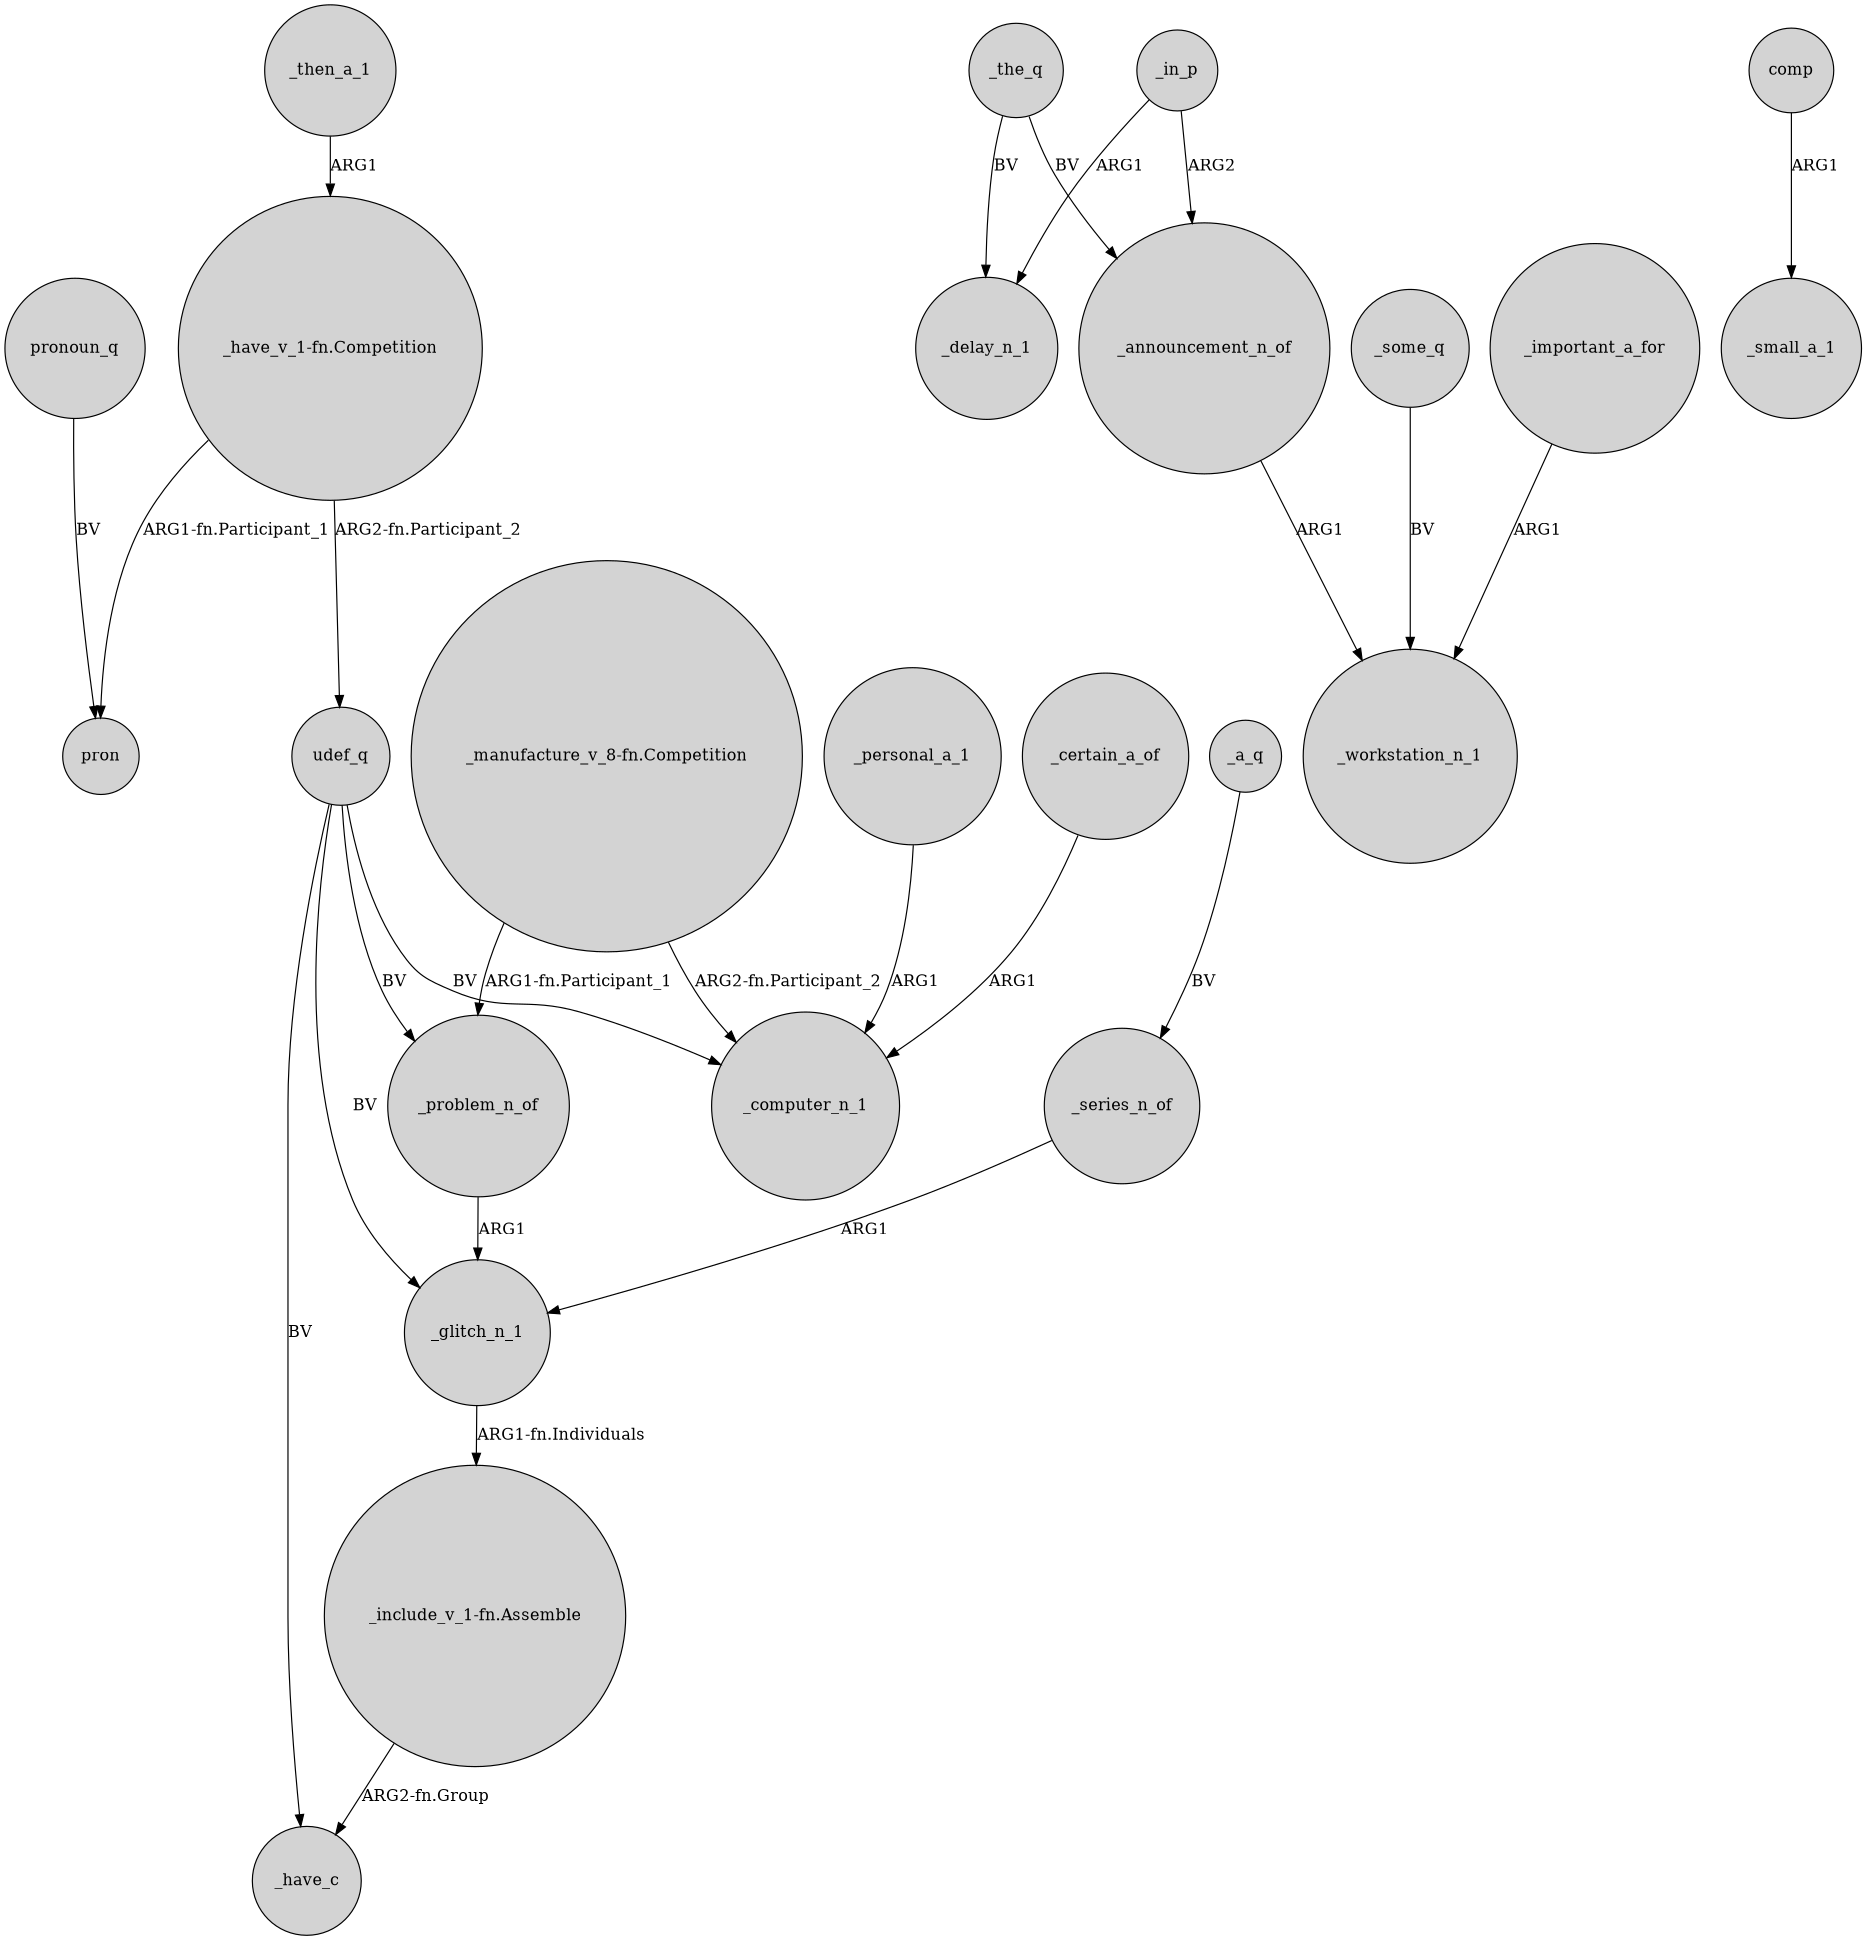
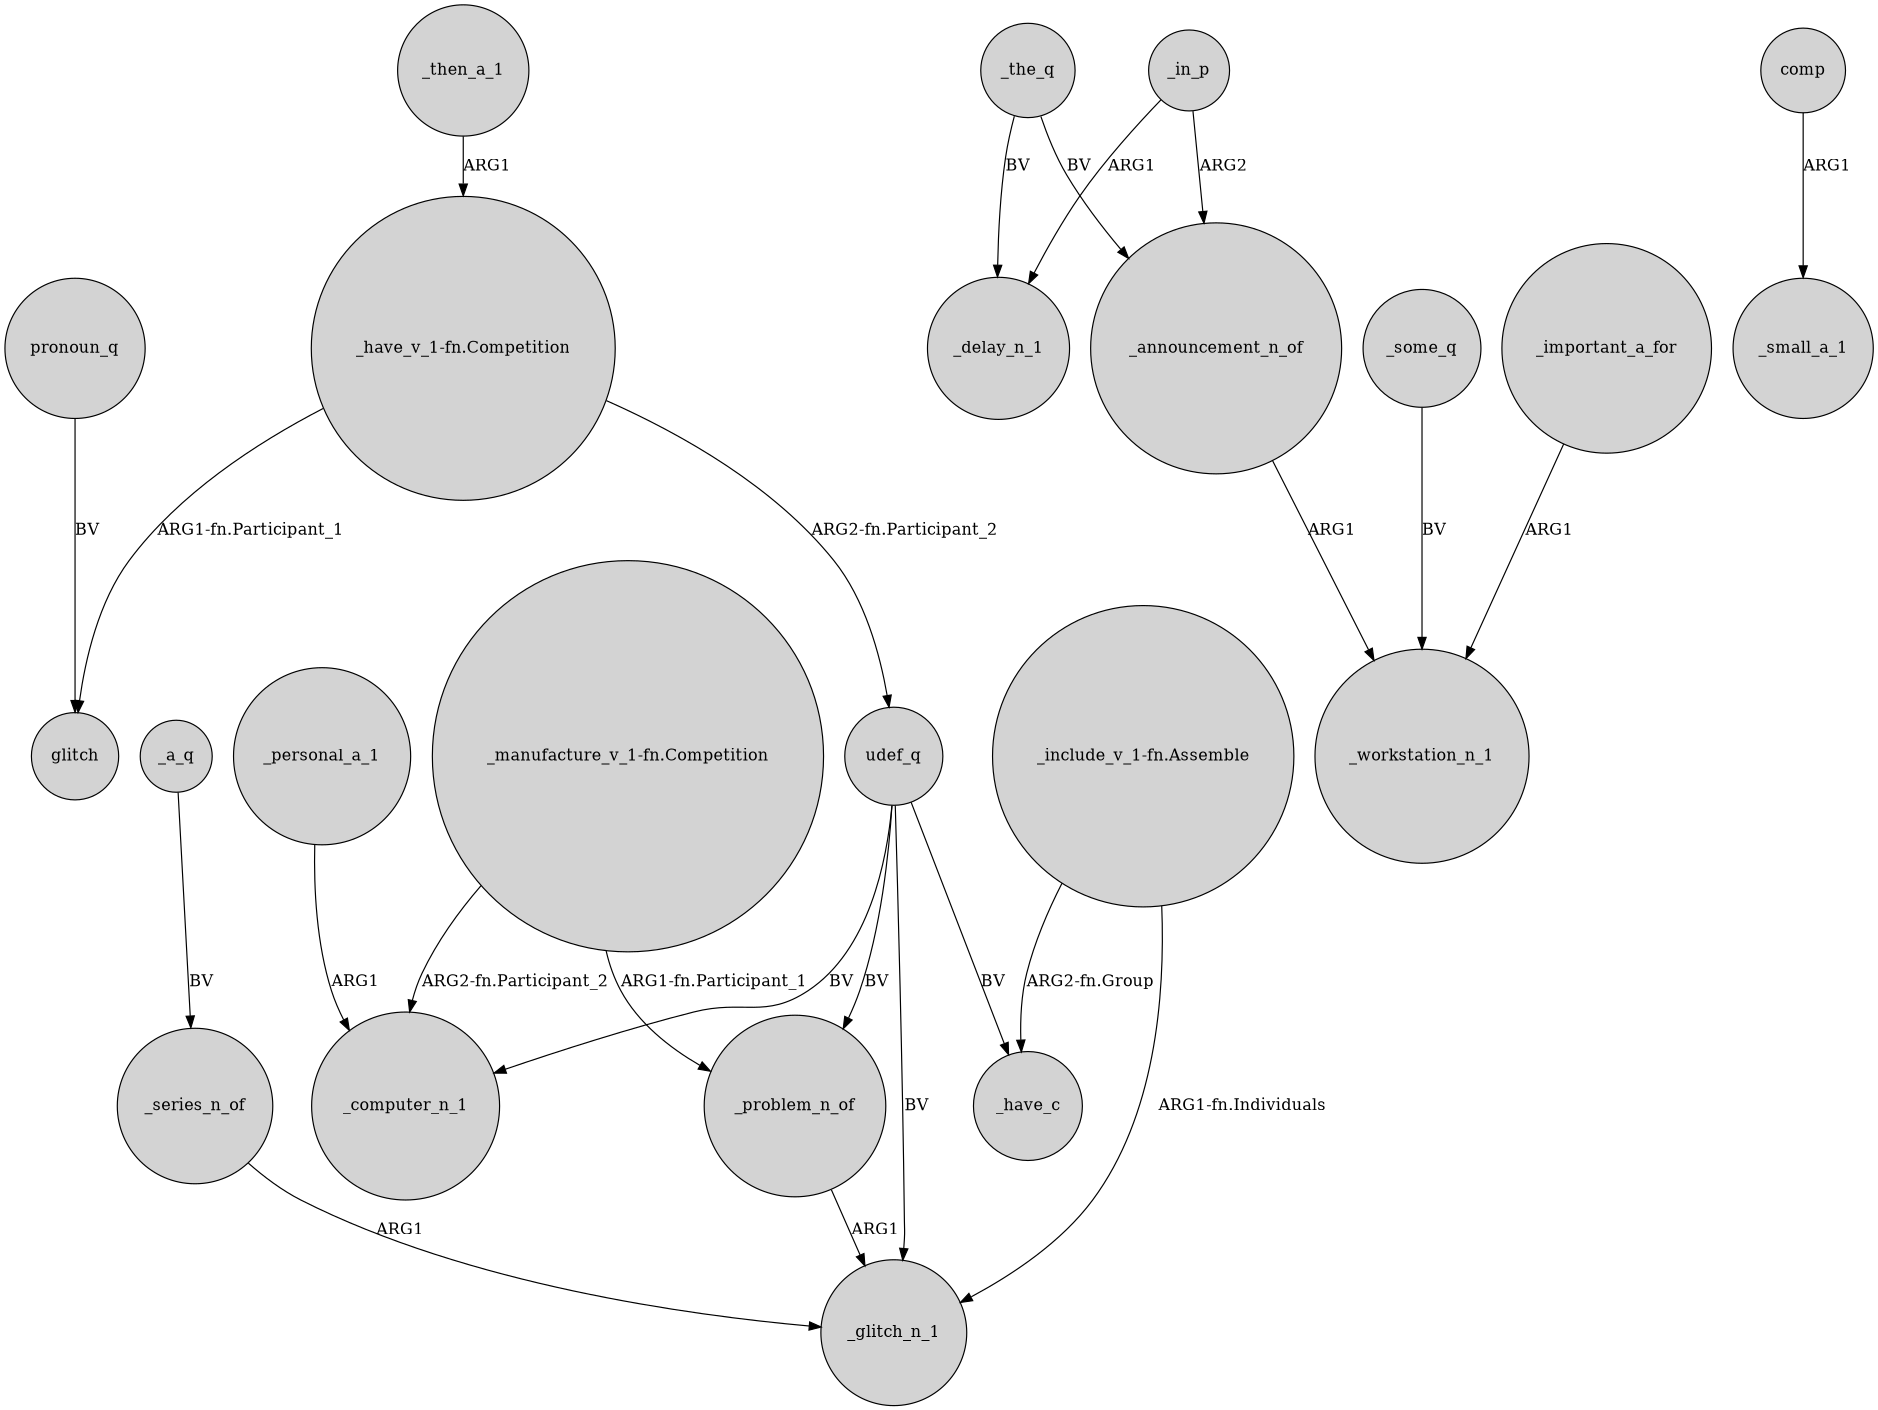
(101, 756) -> (75, 756)
(607, 756) -> (628, 756)
(1106, 756) -> none
(477, 1429) -> (1129, 1134)
